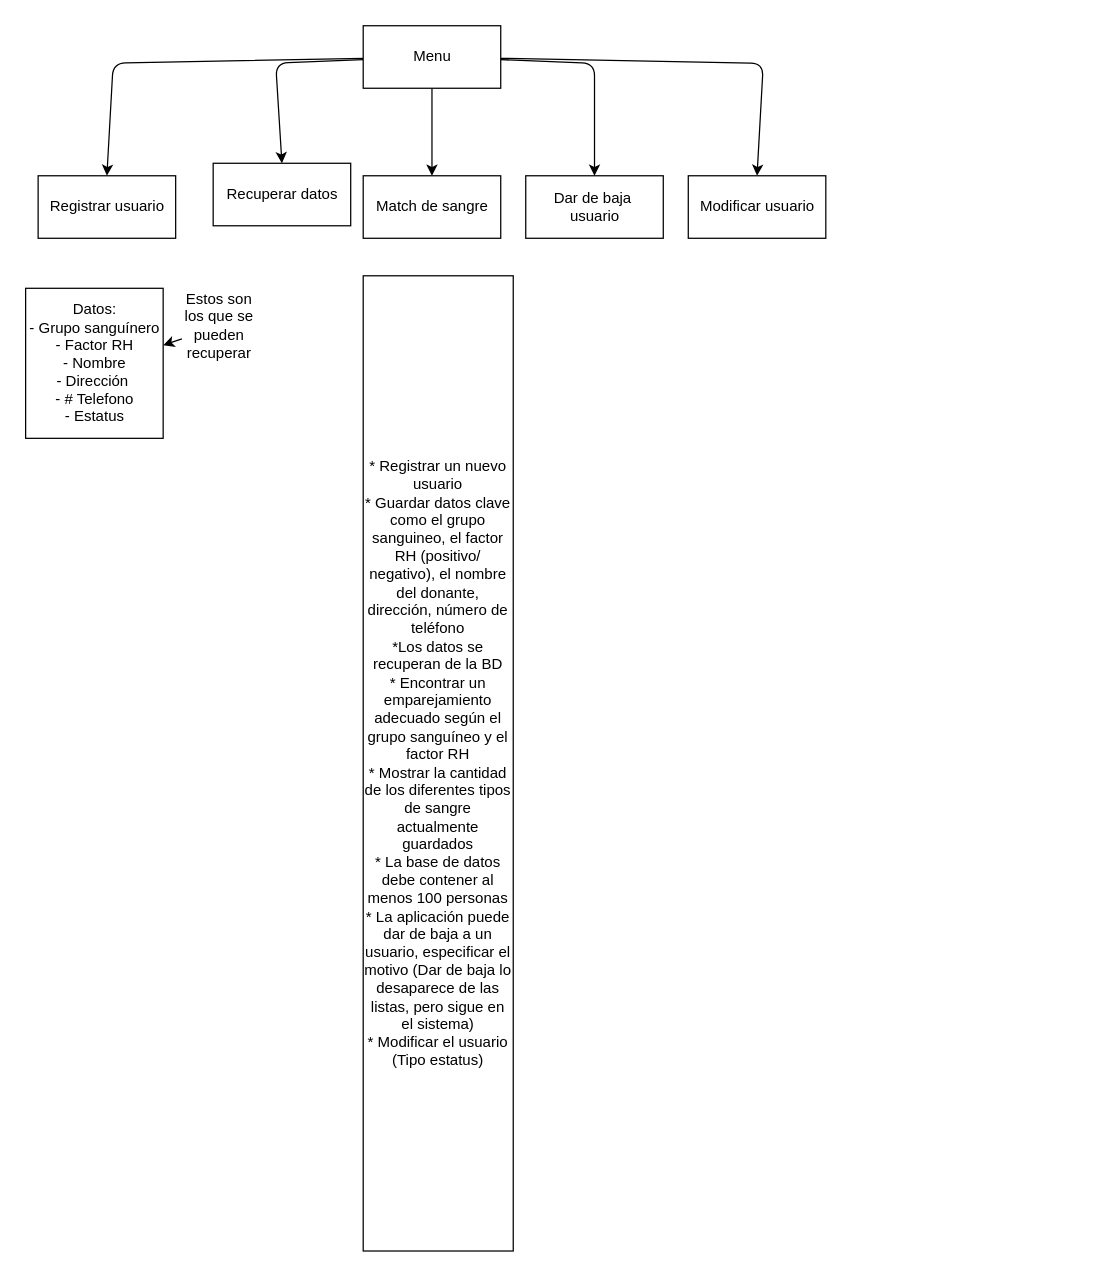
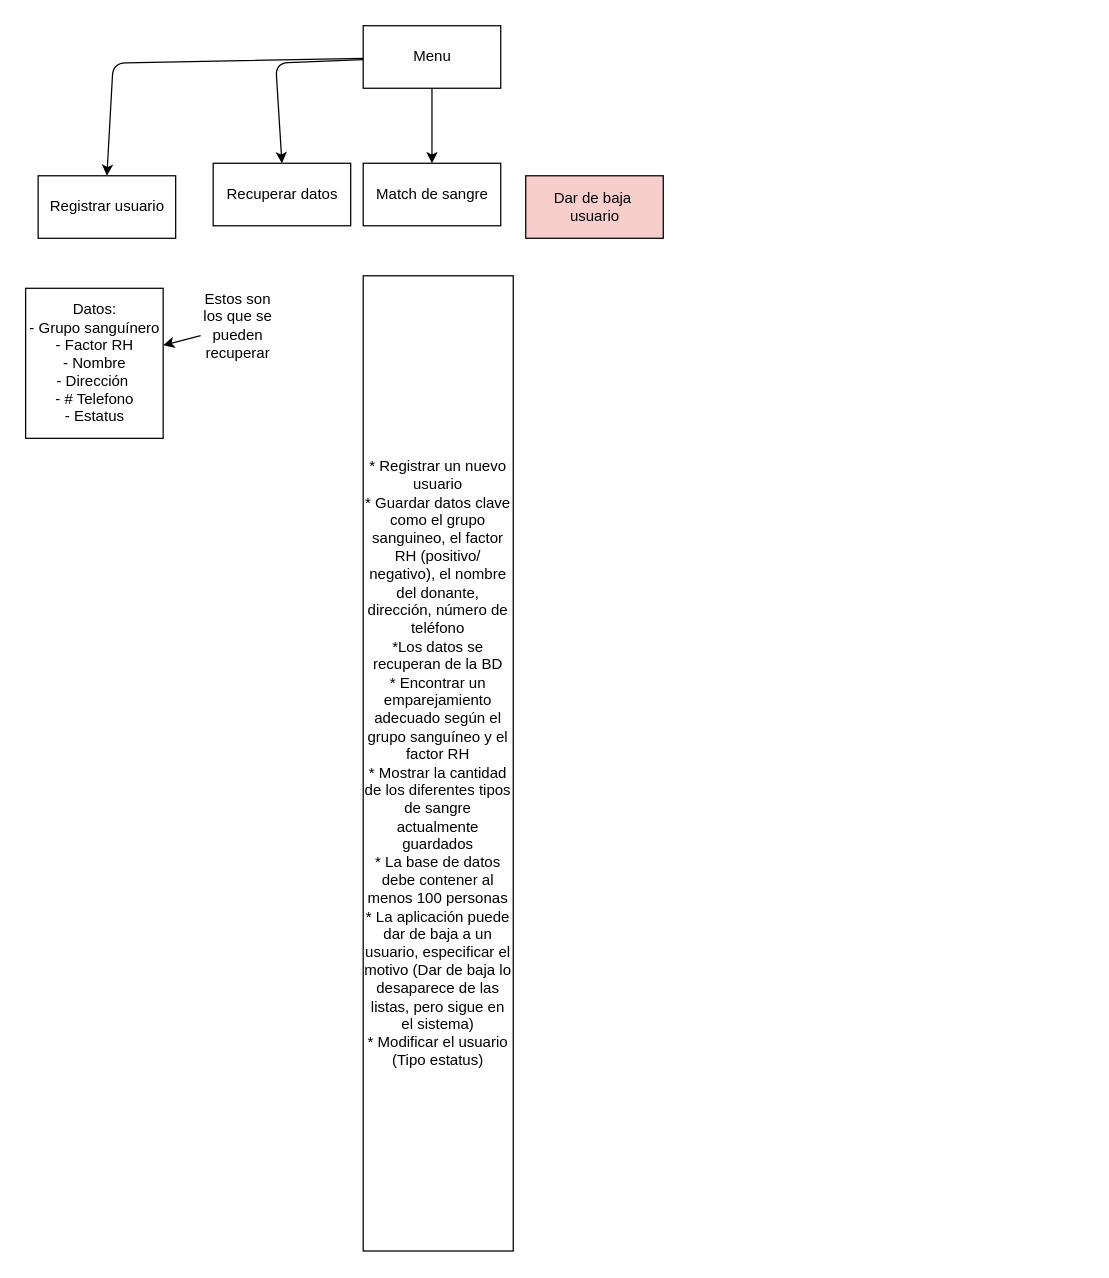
(692, 62) -> none
(594, 87) -> none
(432, 207) -> (432, 194)
(594, 207) -> (594, 207)
(757, 207) -> none
(219, 326) -> (238, 326)
